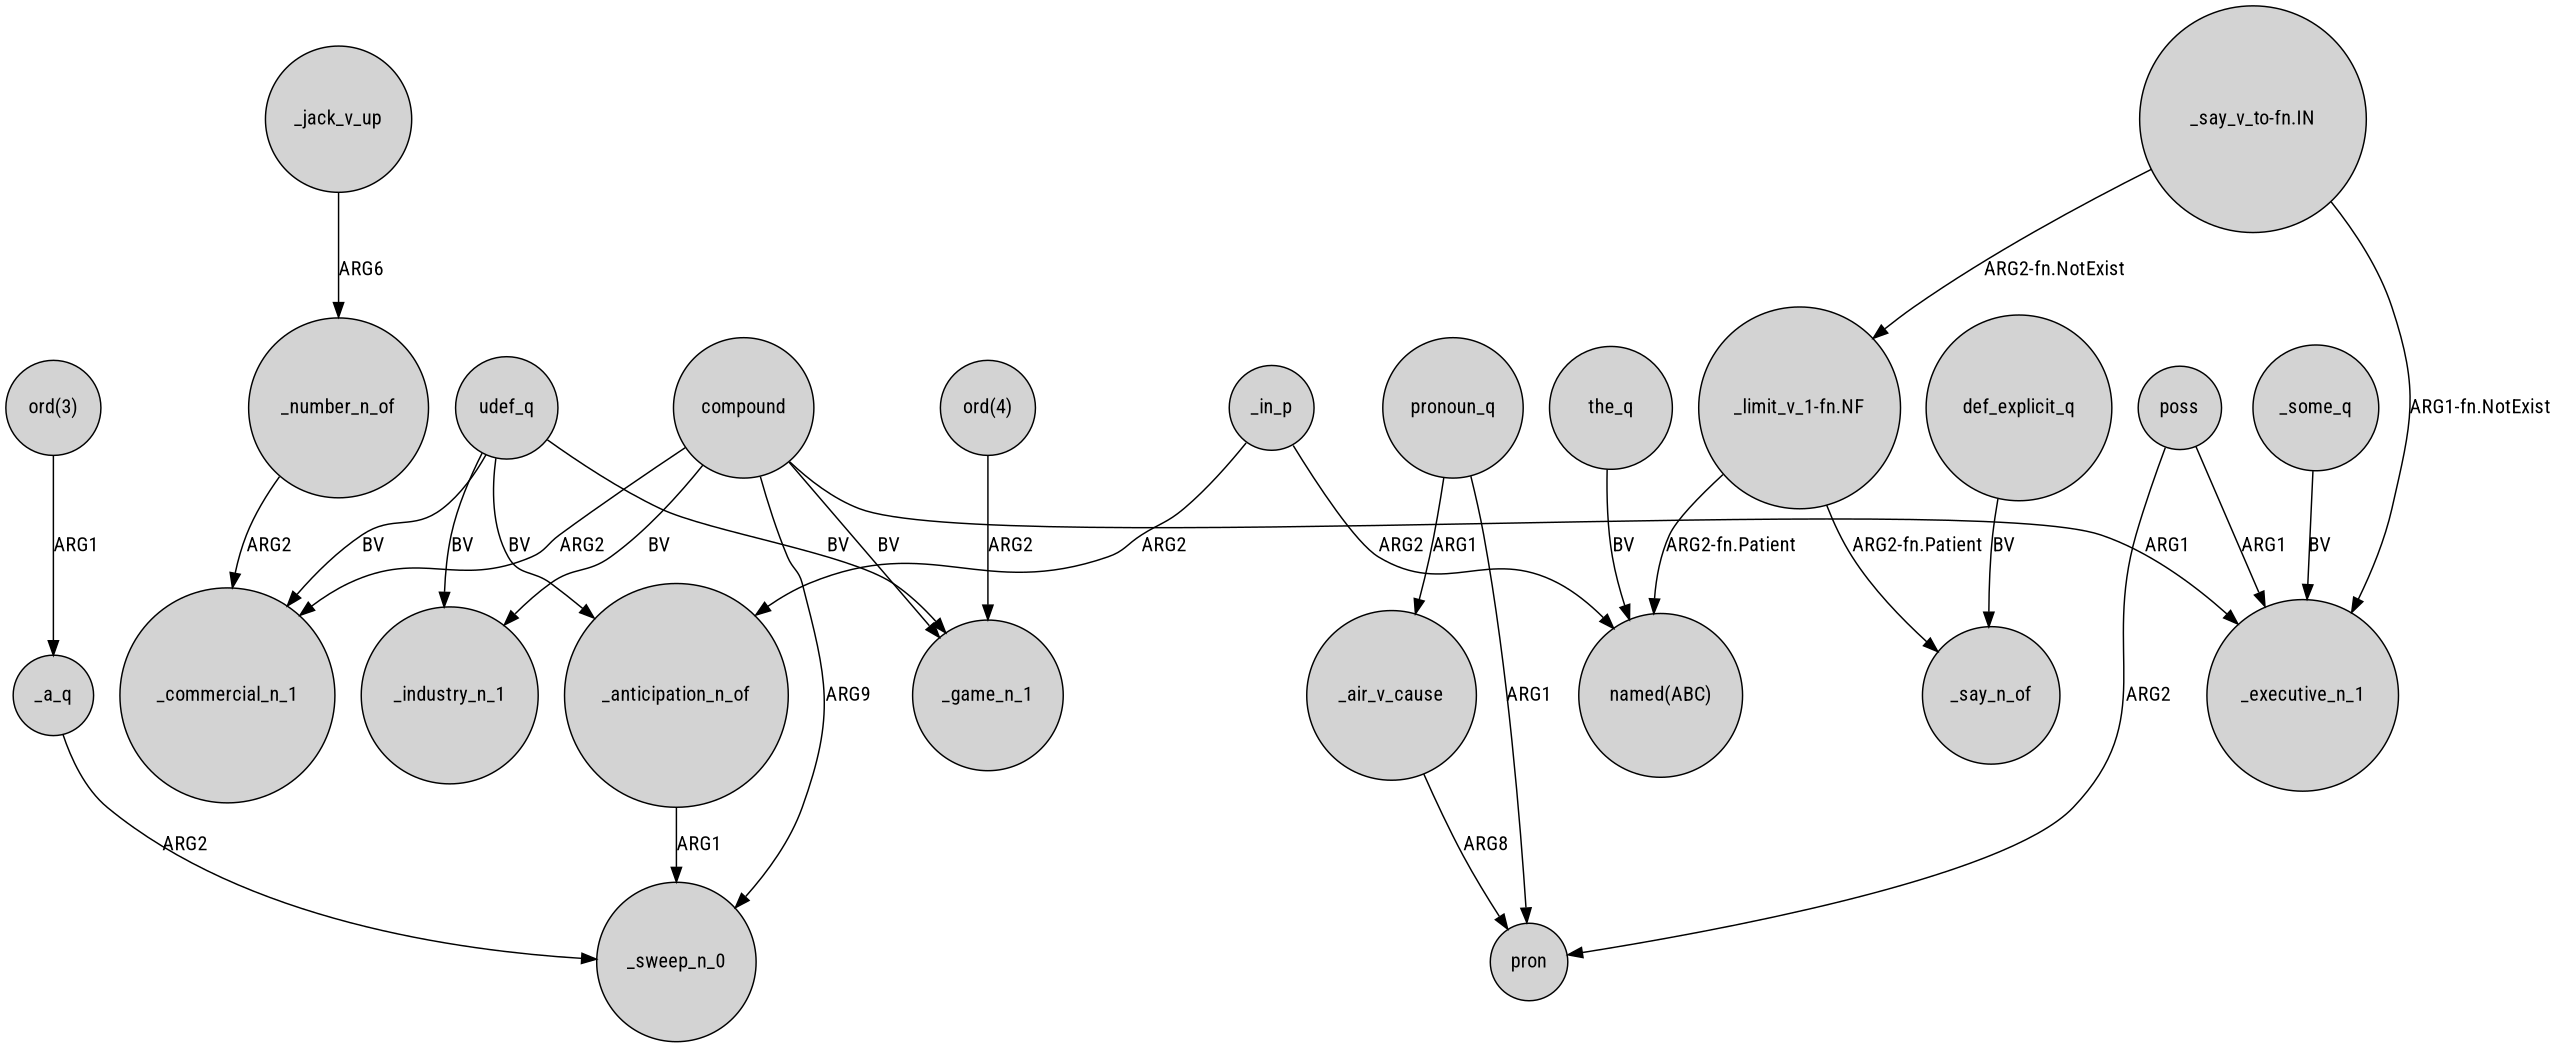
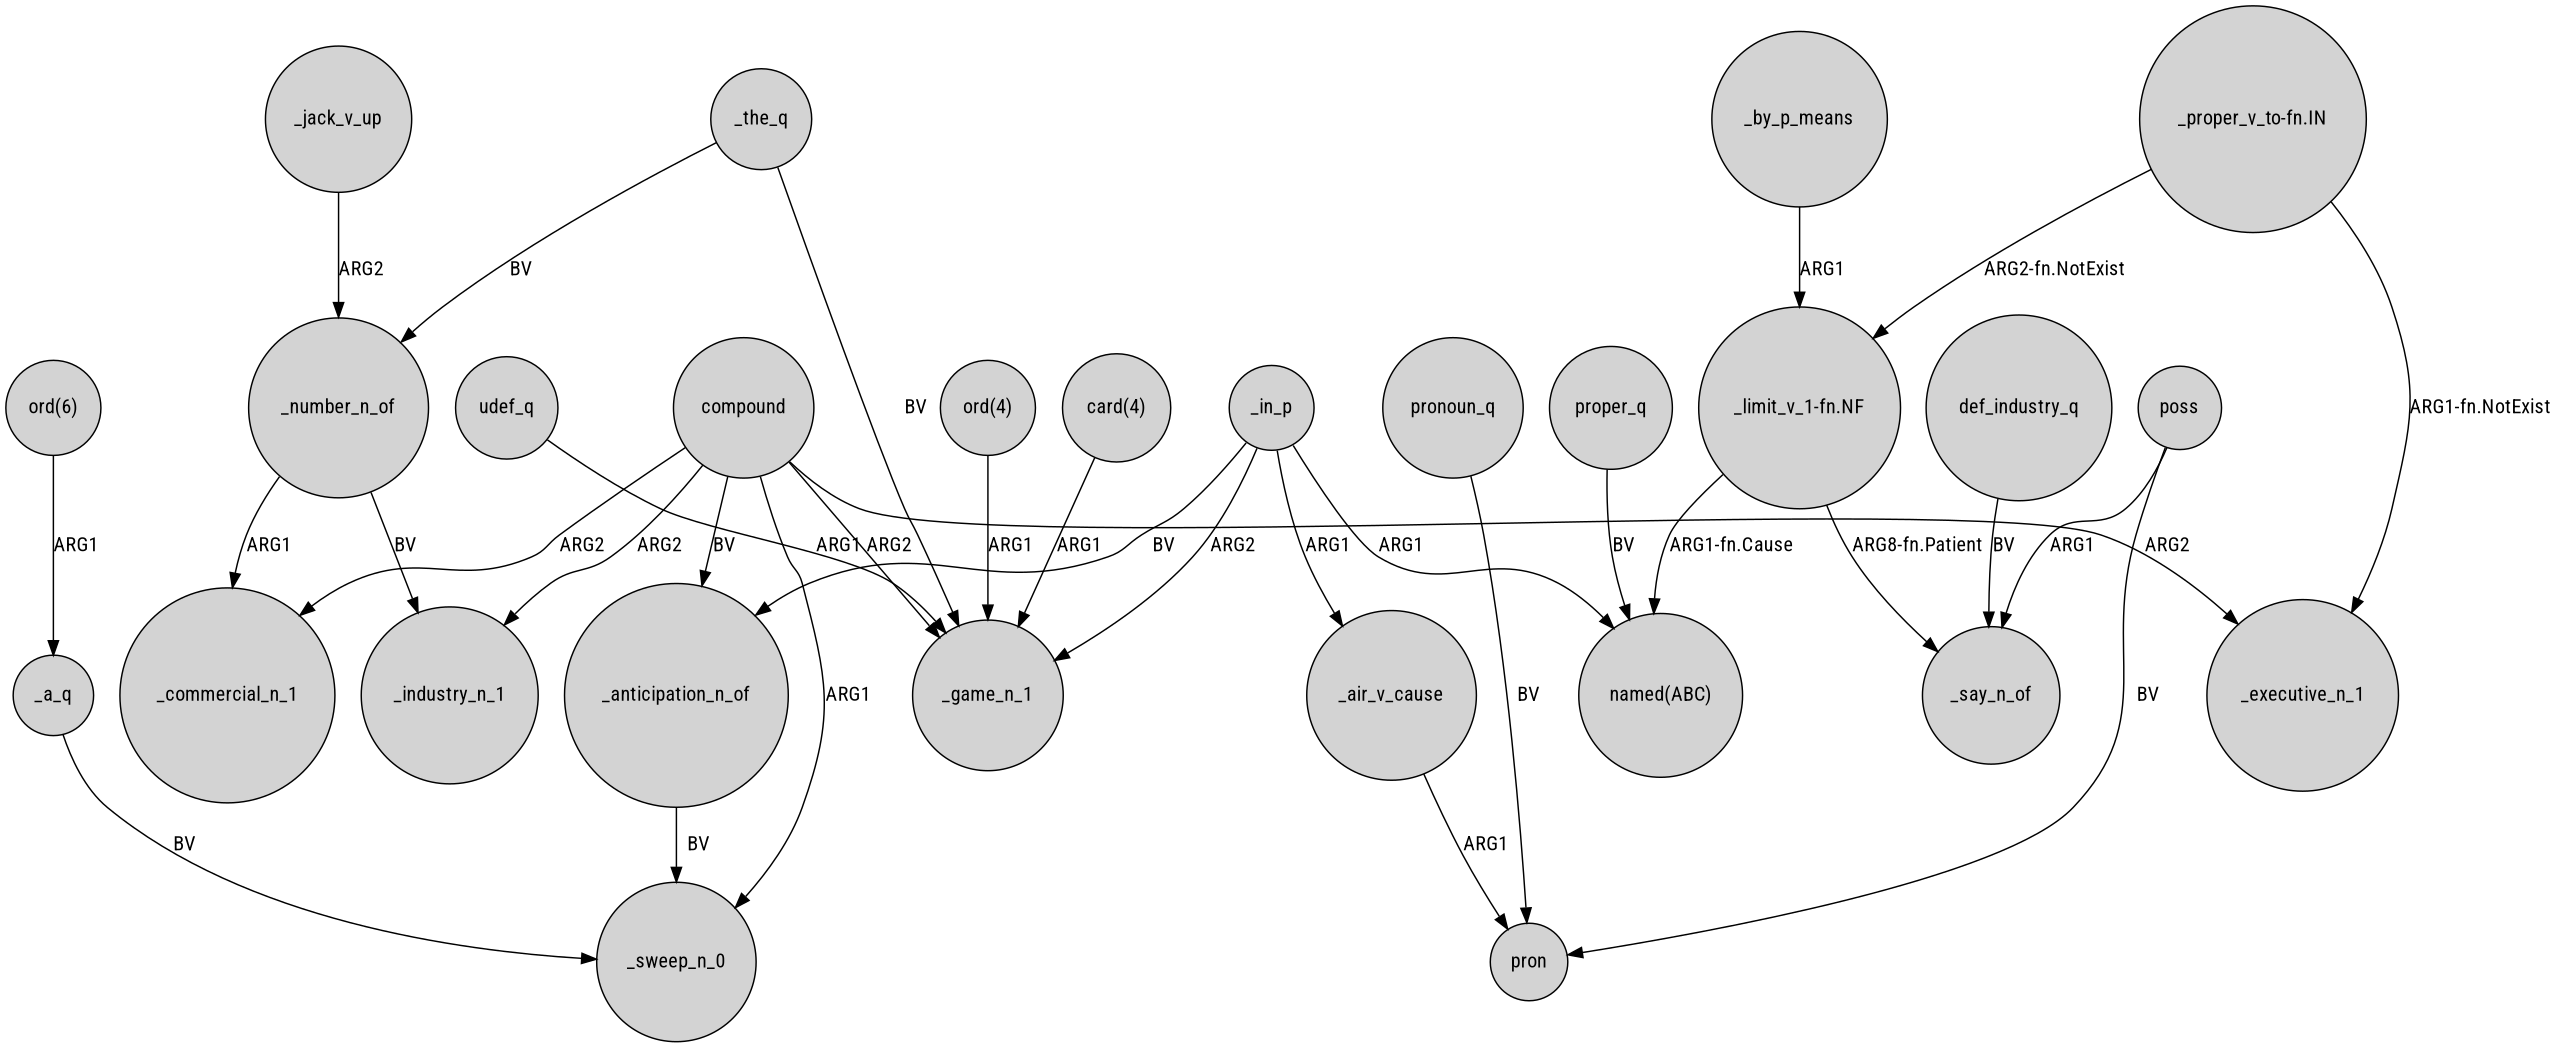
none -> (761, 119)
none -> (1800, 119)
(2253, 119) -> (2253, 119)
(361, 270) -> (361, 270)
(53, 408) -> (53, 408)
none -> (1117, 408)
(1611, 408) -> (1611, 408)
(2019, 408) -> (2019, 408)
(2316, 408) -> none
(2227, 519) -> (2079, 522)
(455, 520) -> (392, 546)
(393, 523) -> none
(1433, 539) -> (1299, 539)
(269, 546) -> (269, 546)
(660, 546) -> (660, 546)
(839, 546) -> (839, 546)
(889, 546) -> (889, 546)
(1011, 546) -> (1011, 546)
(1164, 546) -> (1164, 546)
(1401, 546) -> (1401, 546)
(1732, 546) -> (1732, 546)
(1918, 546) -> (1918, 546)
(2167, 546) -> (2167, 546)
(506, 553) -> (718, 517)
none -> (1182, 568)
(848, 695) -> (848, 695)
(1529, 695) -> (1529, 695)
(2148, 695) -> (2148, 695)
(185, 845) -> (185, 845)
(699, 845) -> (699, 845)
(1486, 845) -> (1486, 845)
